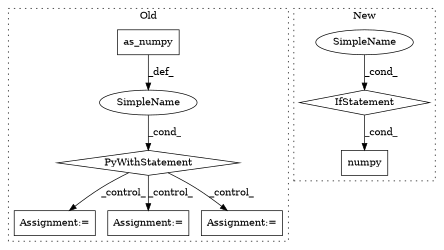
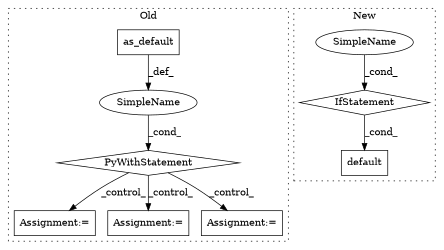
(148, 42) -> (148, 42)
(365, 163) -> (365, 163)
